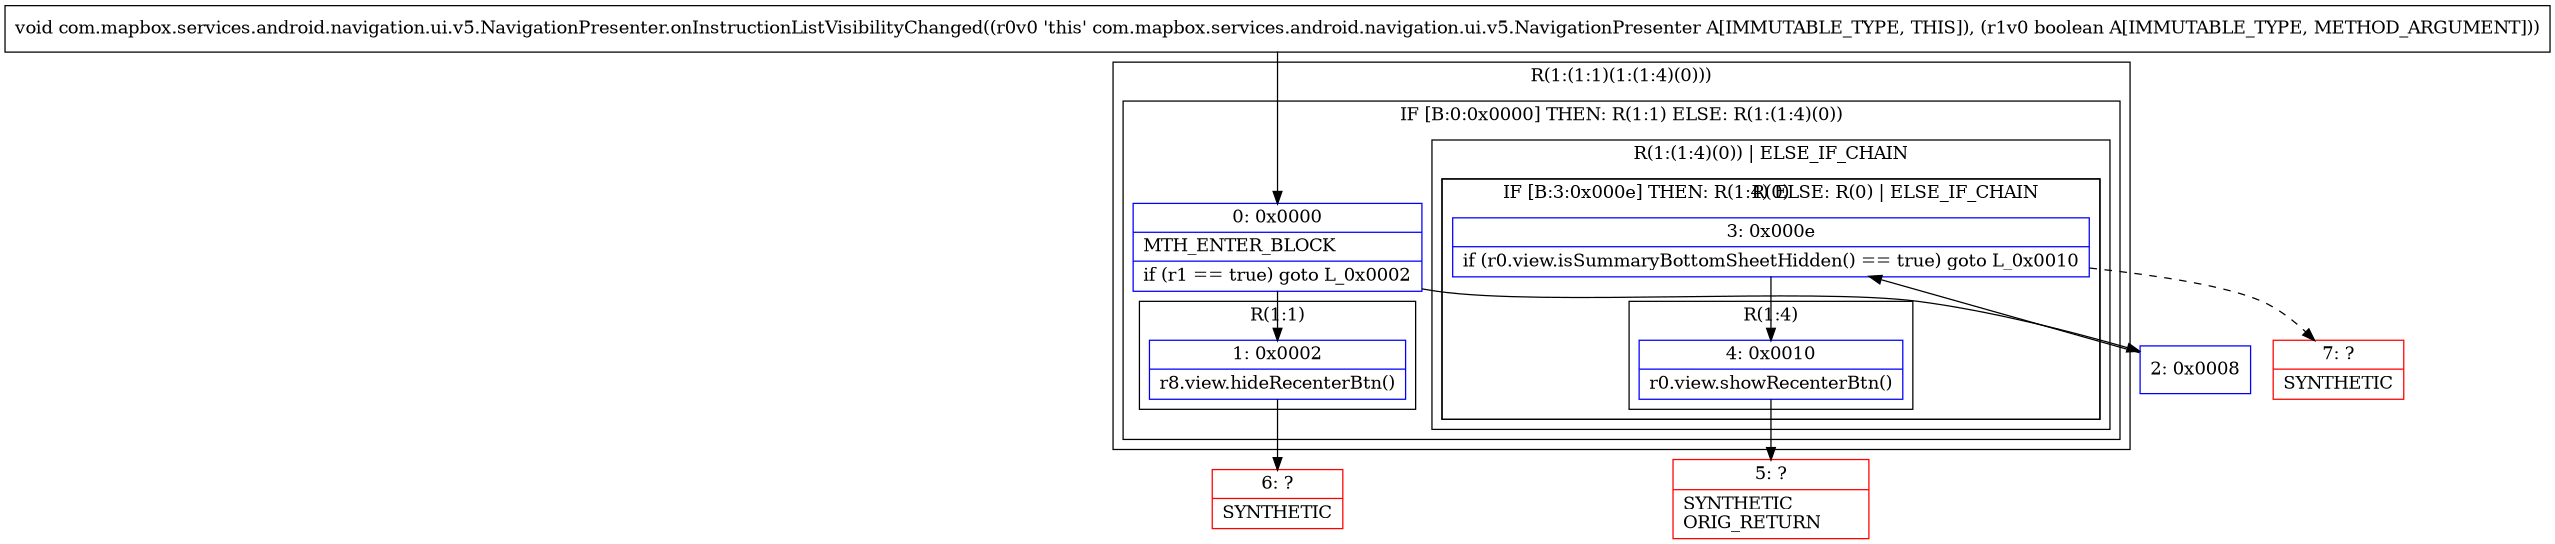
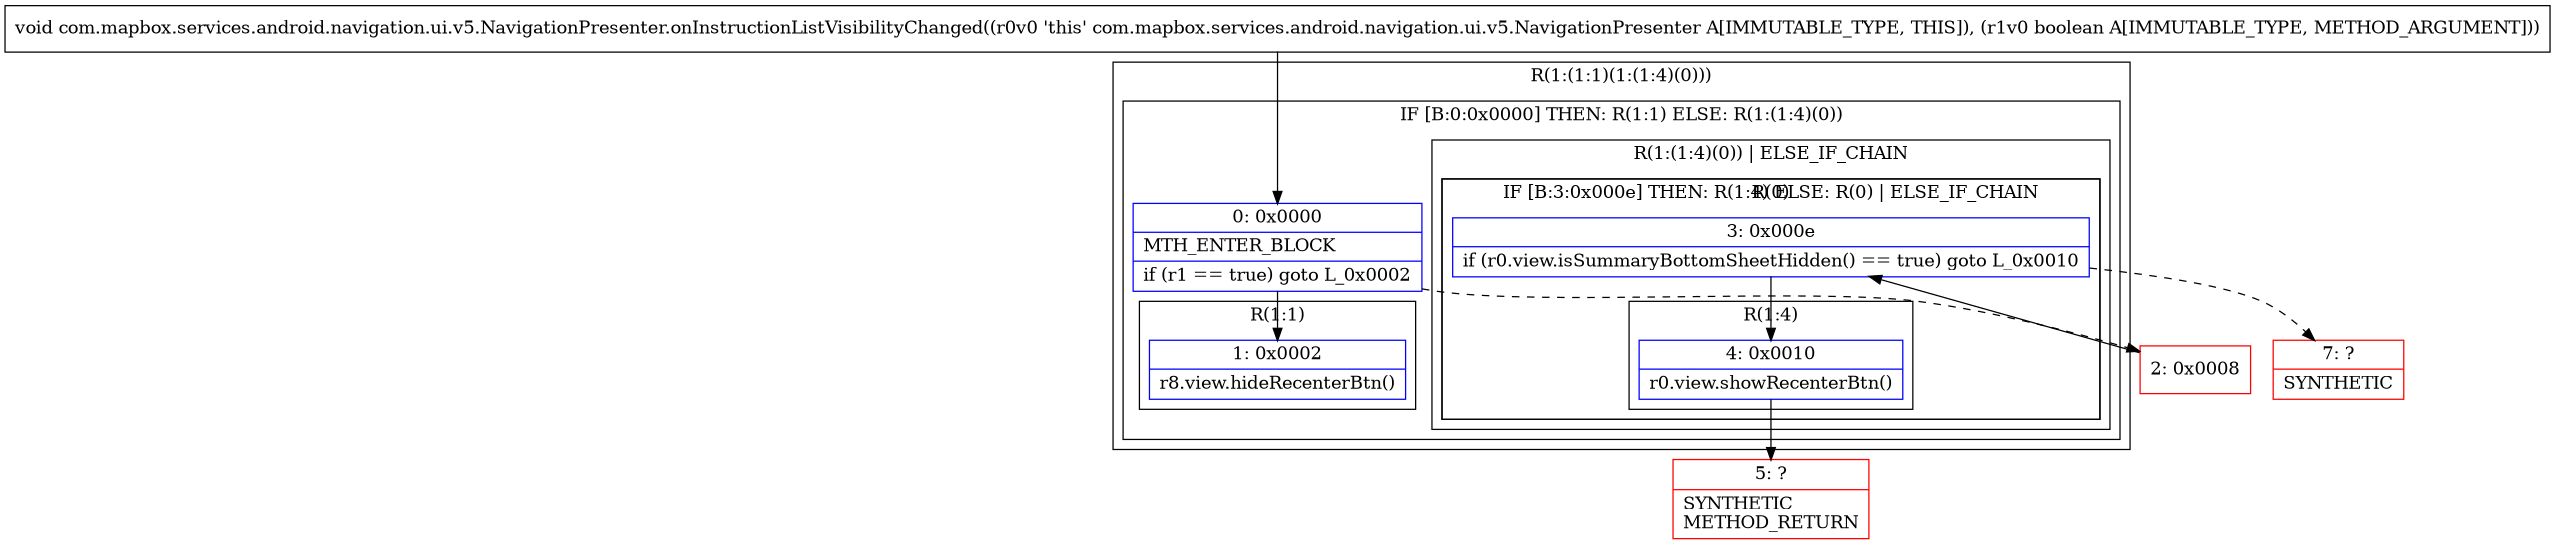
(1617, 297) -> (1617, 297)
(2195, 370) -> (2195, 370)
(1278, 499) -> none
(1752, 523) -> (1771, 523)
